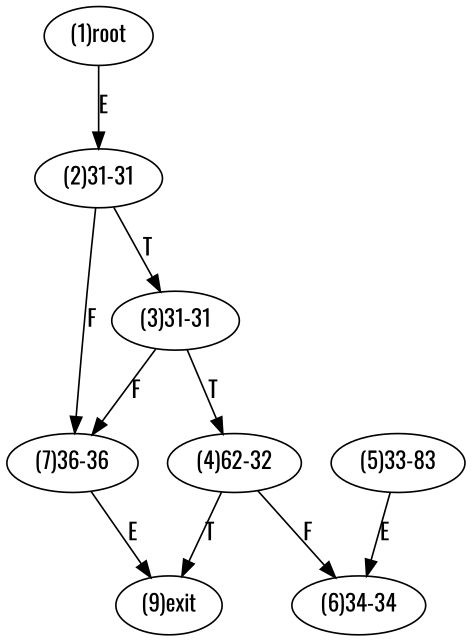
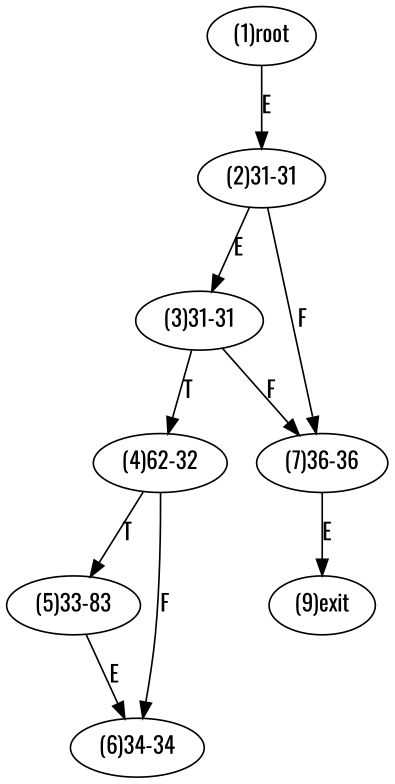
(149, 250) -> (240, 250)
(205, 527) -> (121, 527)
